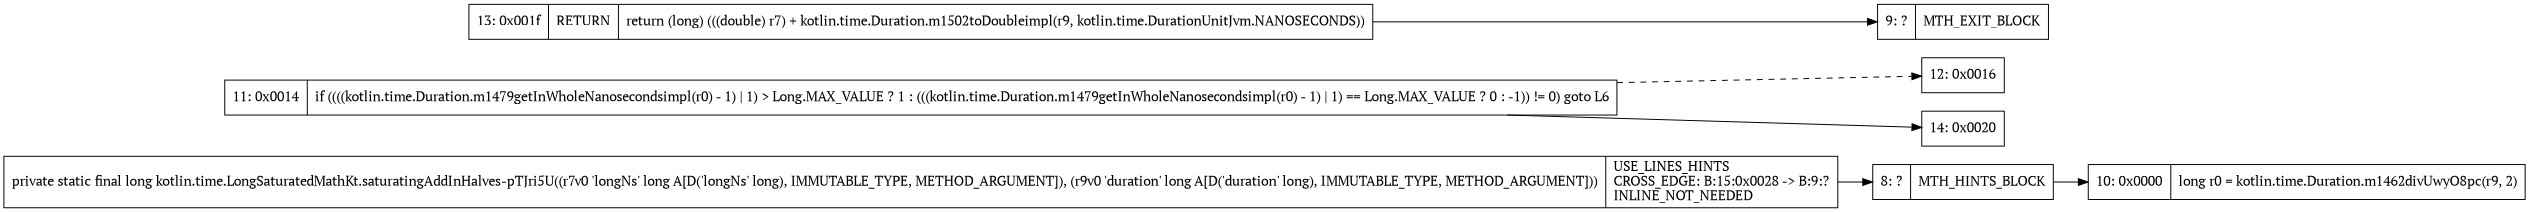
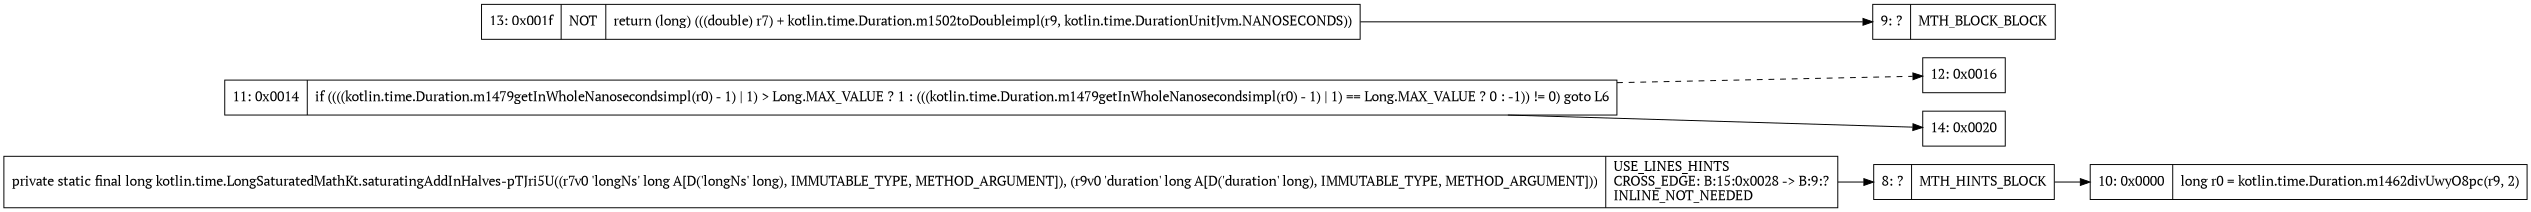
(583, 21) -> (583, 21)
(1982, 21) -> (1983, 21)
